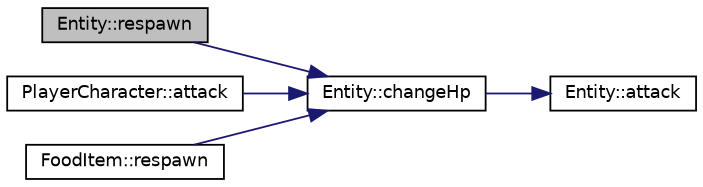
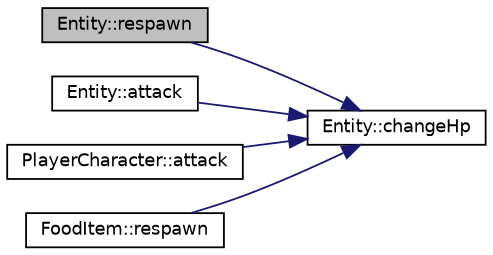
(509, 94) -> (244, 108)
